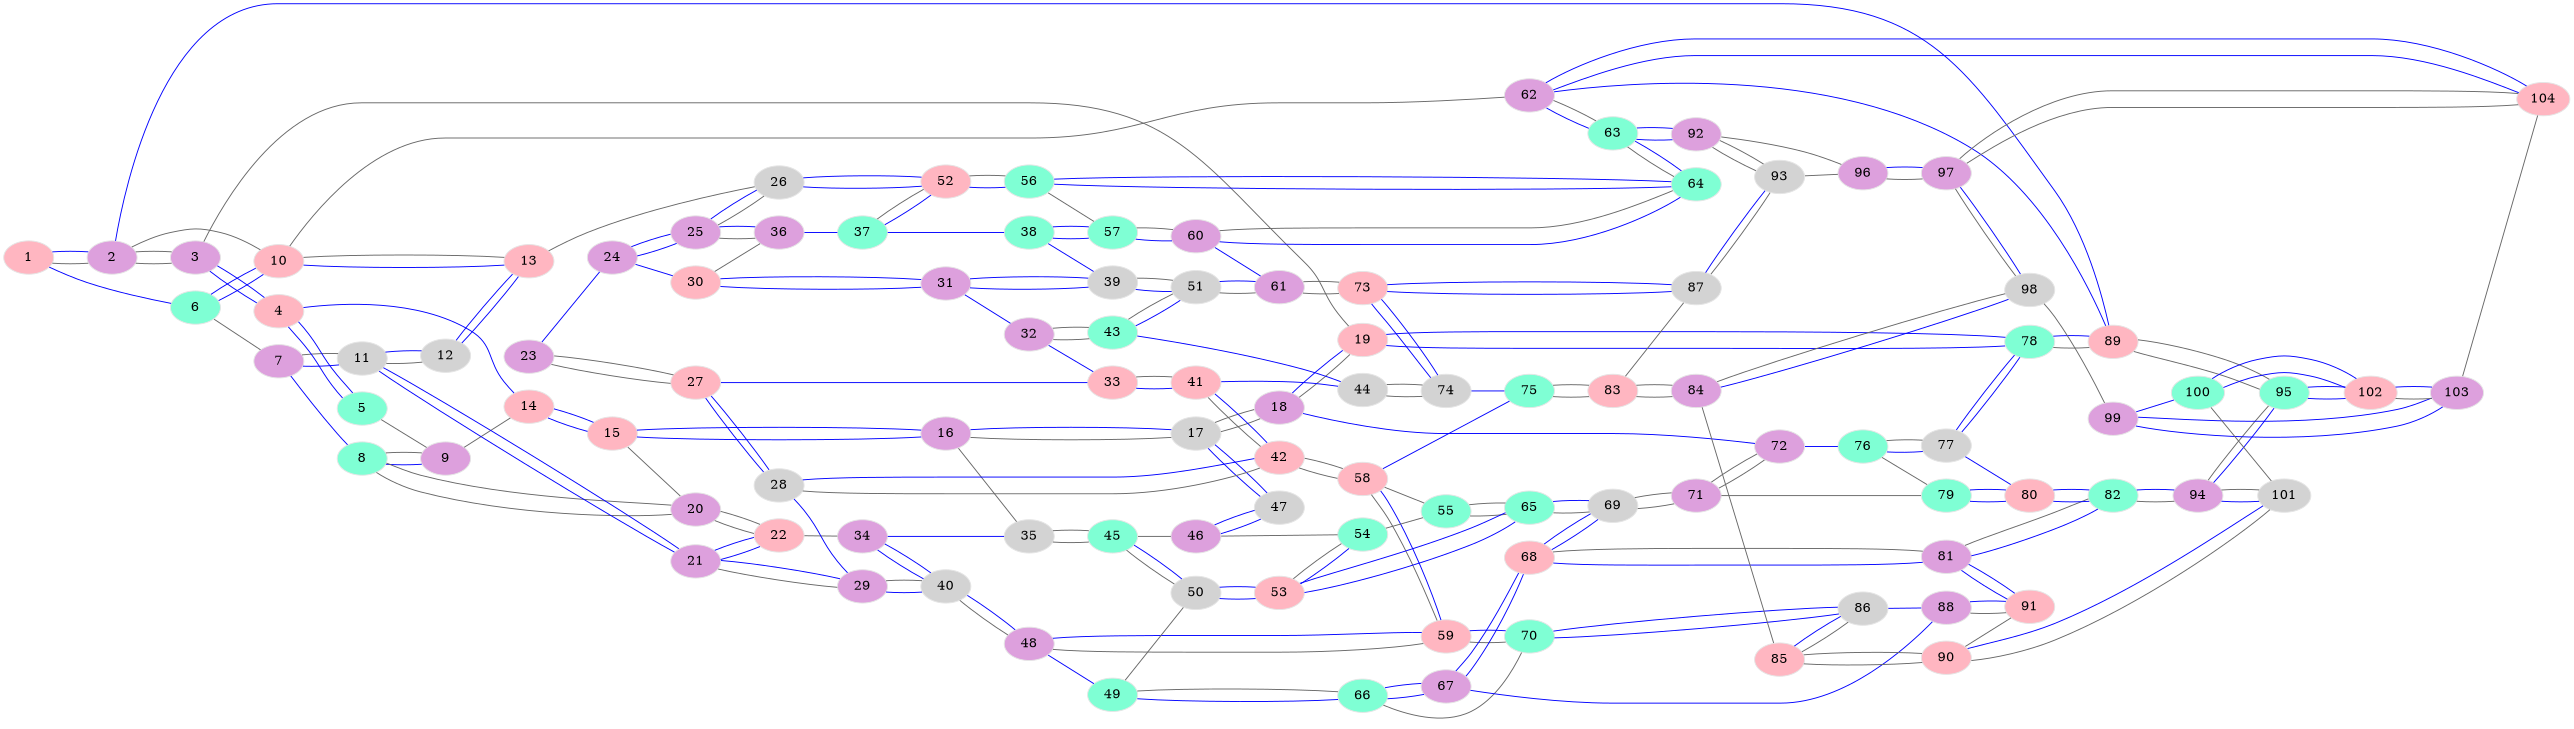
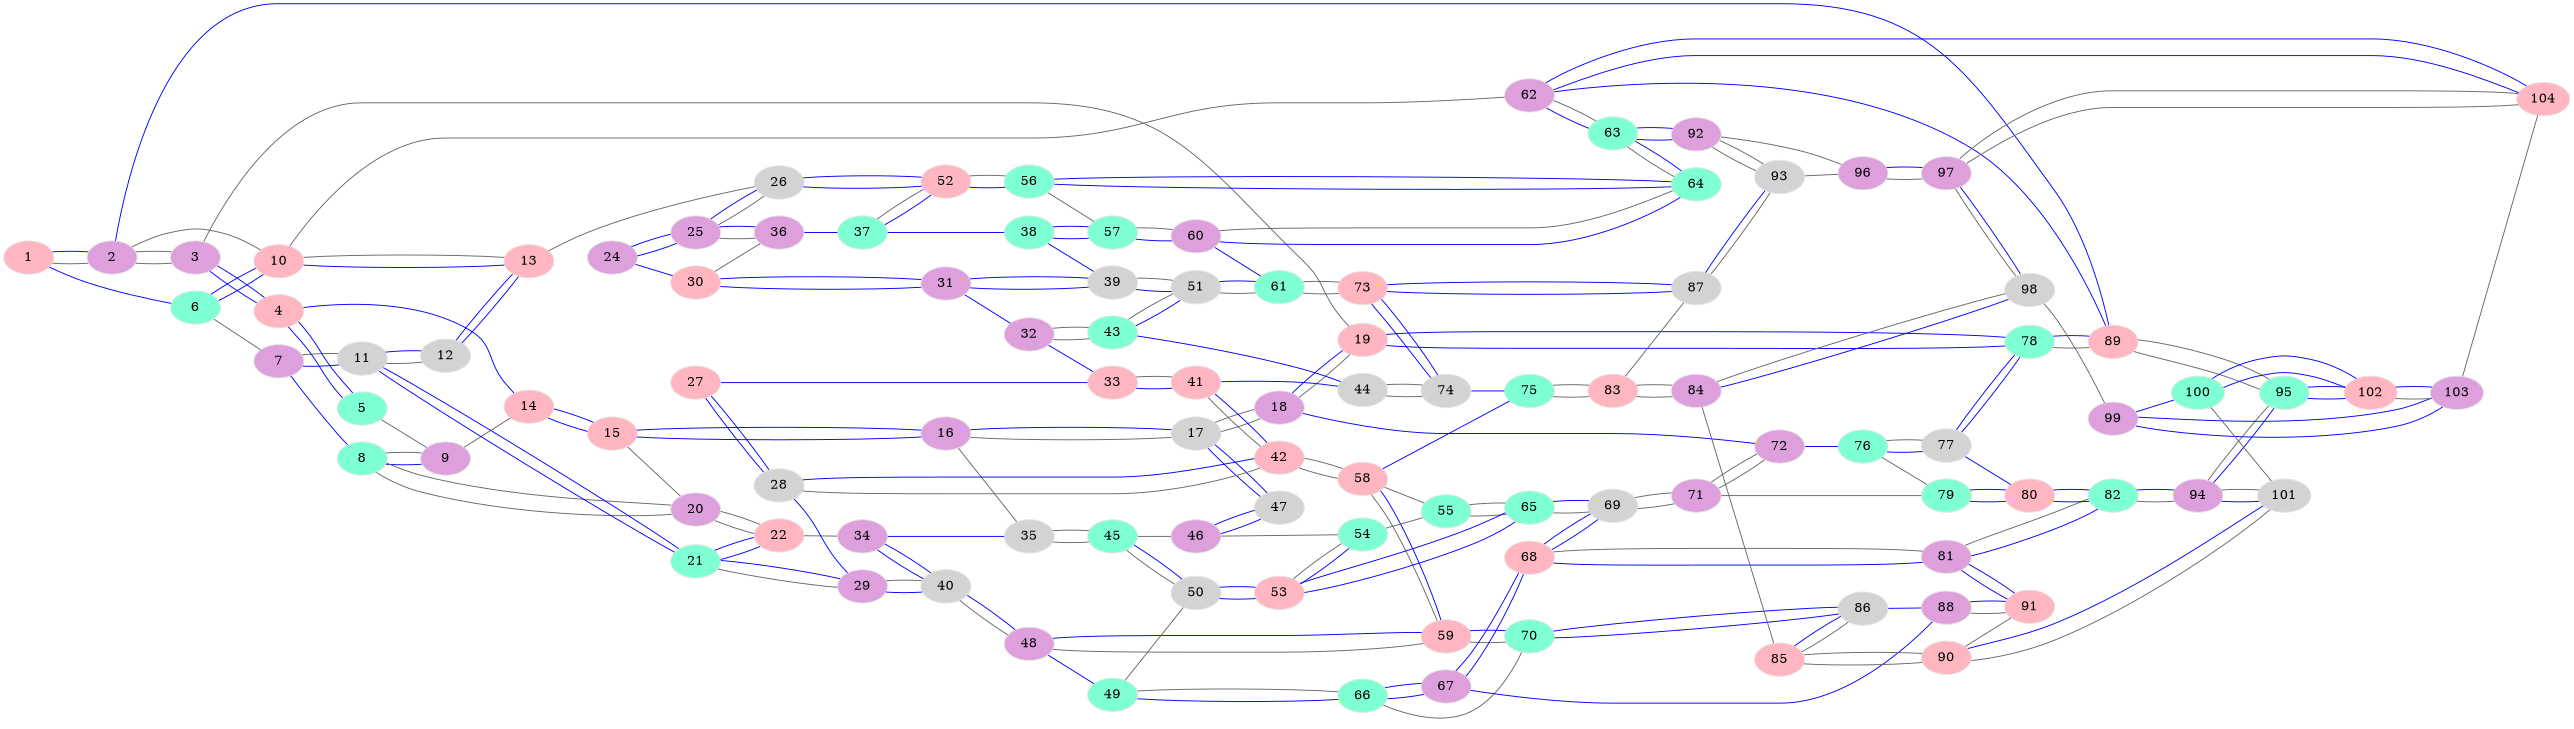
(1279, 287) -> (1279, 287)
(529, 357) -> none
(696, 561) -> (696, 561)
